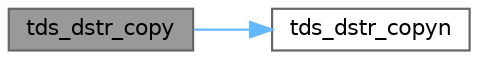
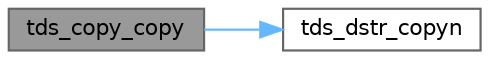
(101, 30) -> (106, 30)
